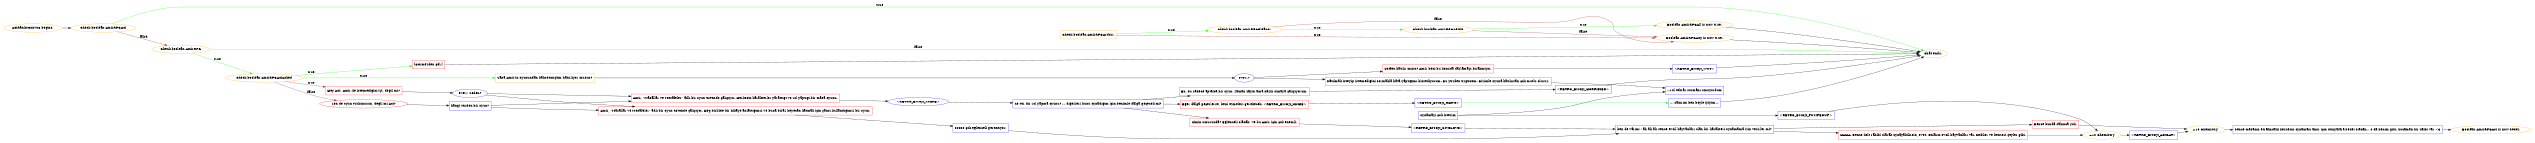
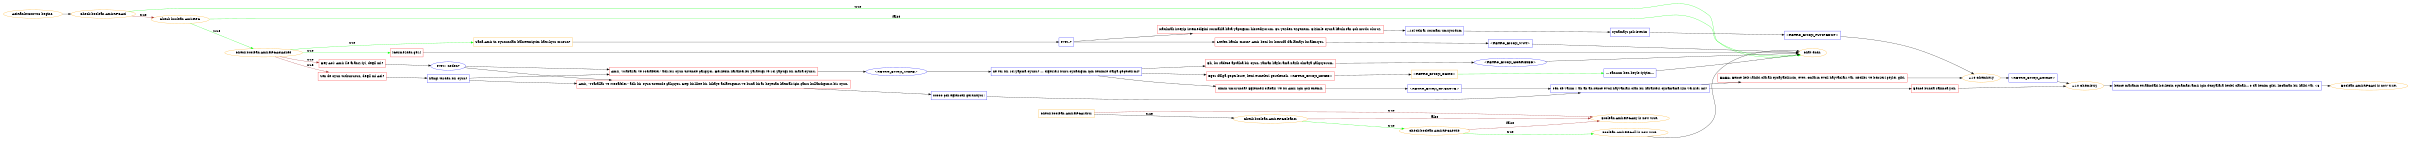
(1161, 32) -> (1163, 116)
(144, 37) -> (143, 15)
(1824, 45) -> none
(1244, 78) -> (1066, 42)
(1583, 89) -> (1510, 62)
(364, 91) -> (352, 63)
(311, 92) -> (310, 65)
(1438, 103) -> (1434, 74)
(364, 104) -> (352, 76)
(1561, 108) -> (1536, 32)
(2491, 130) -> (2369, 86)
